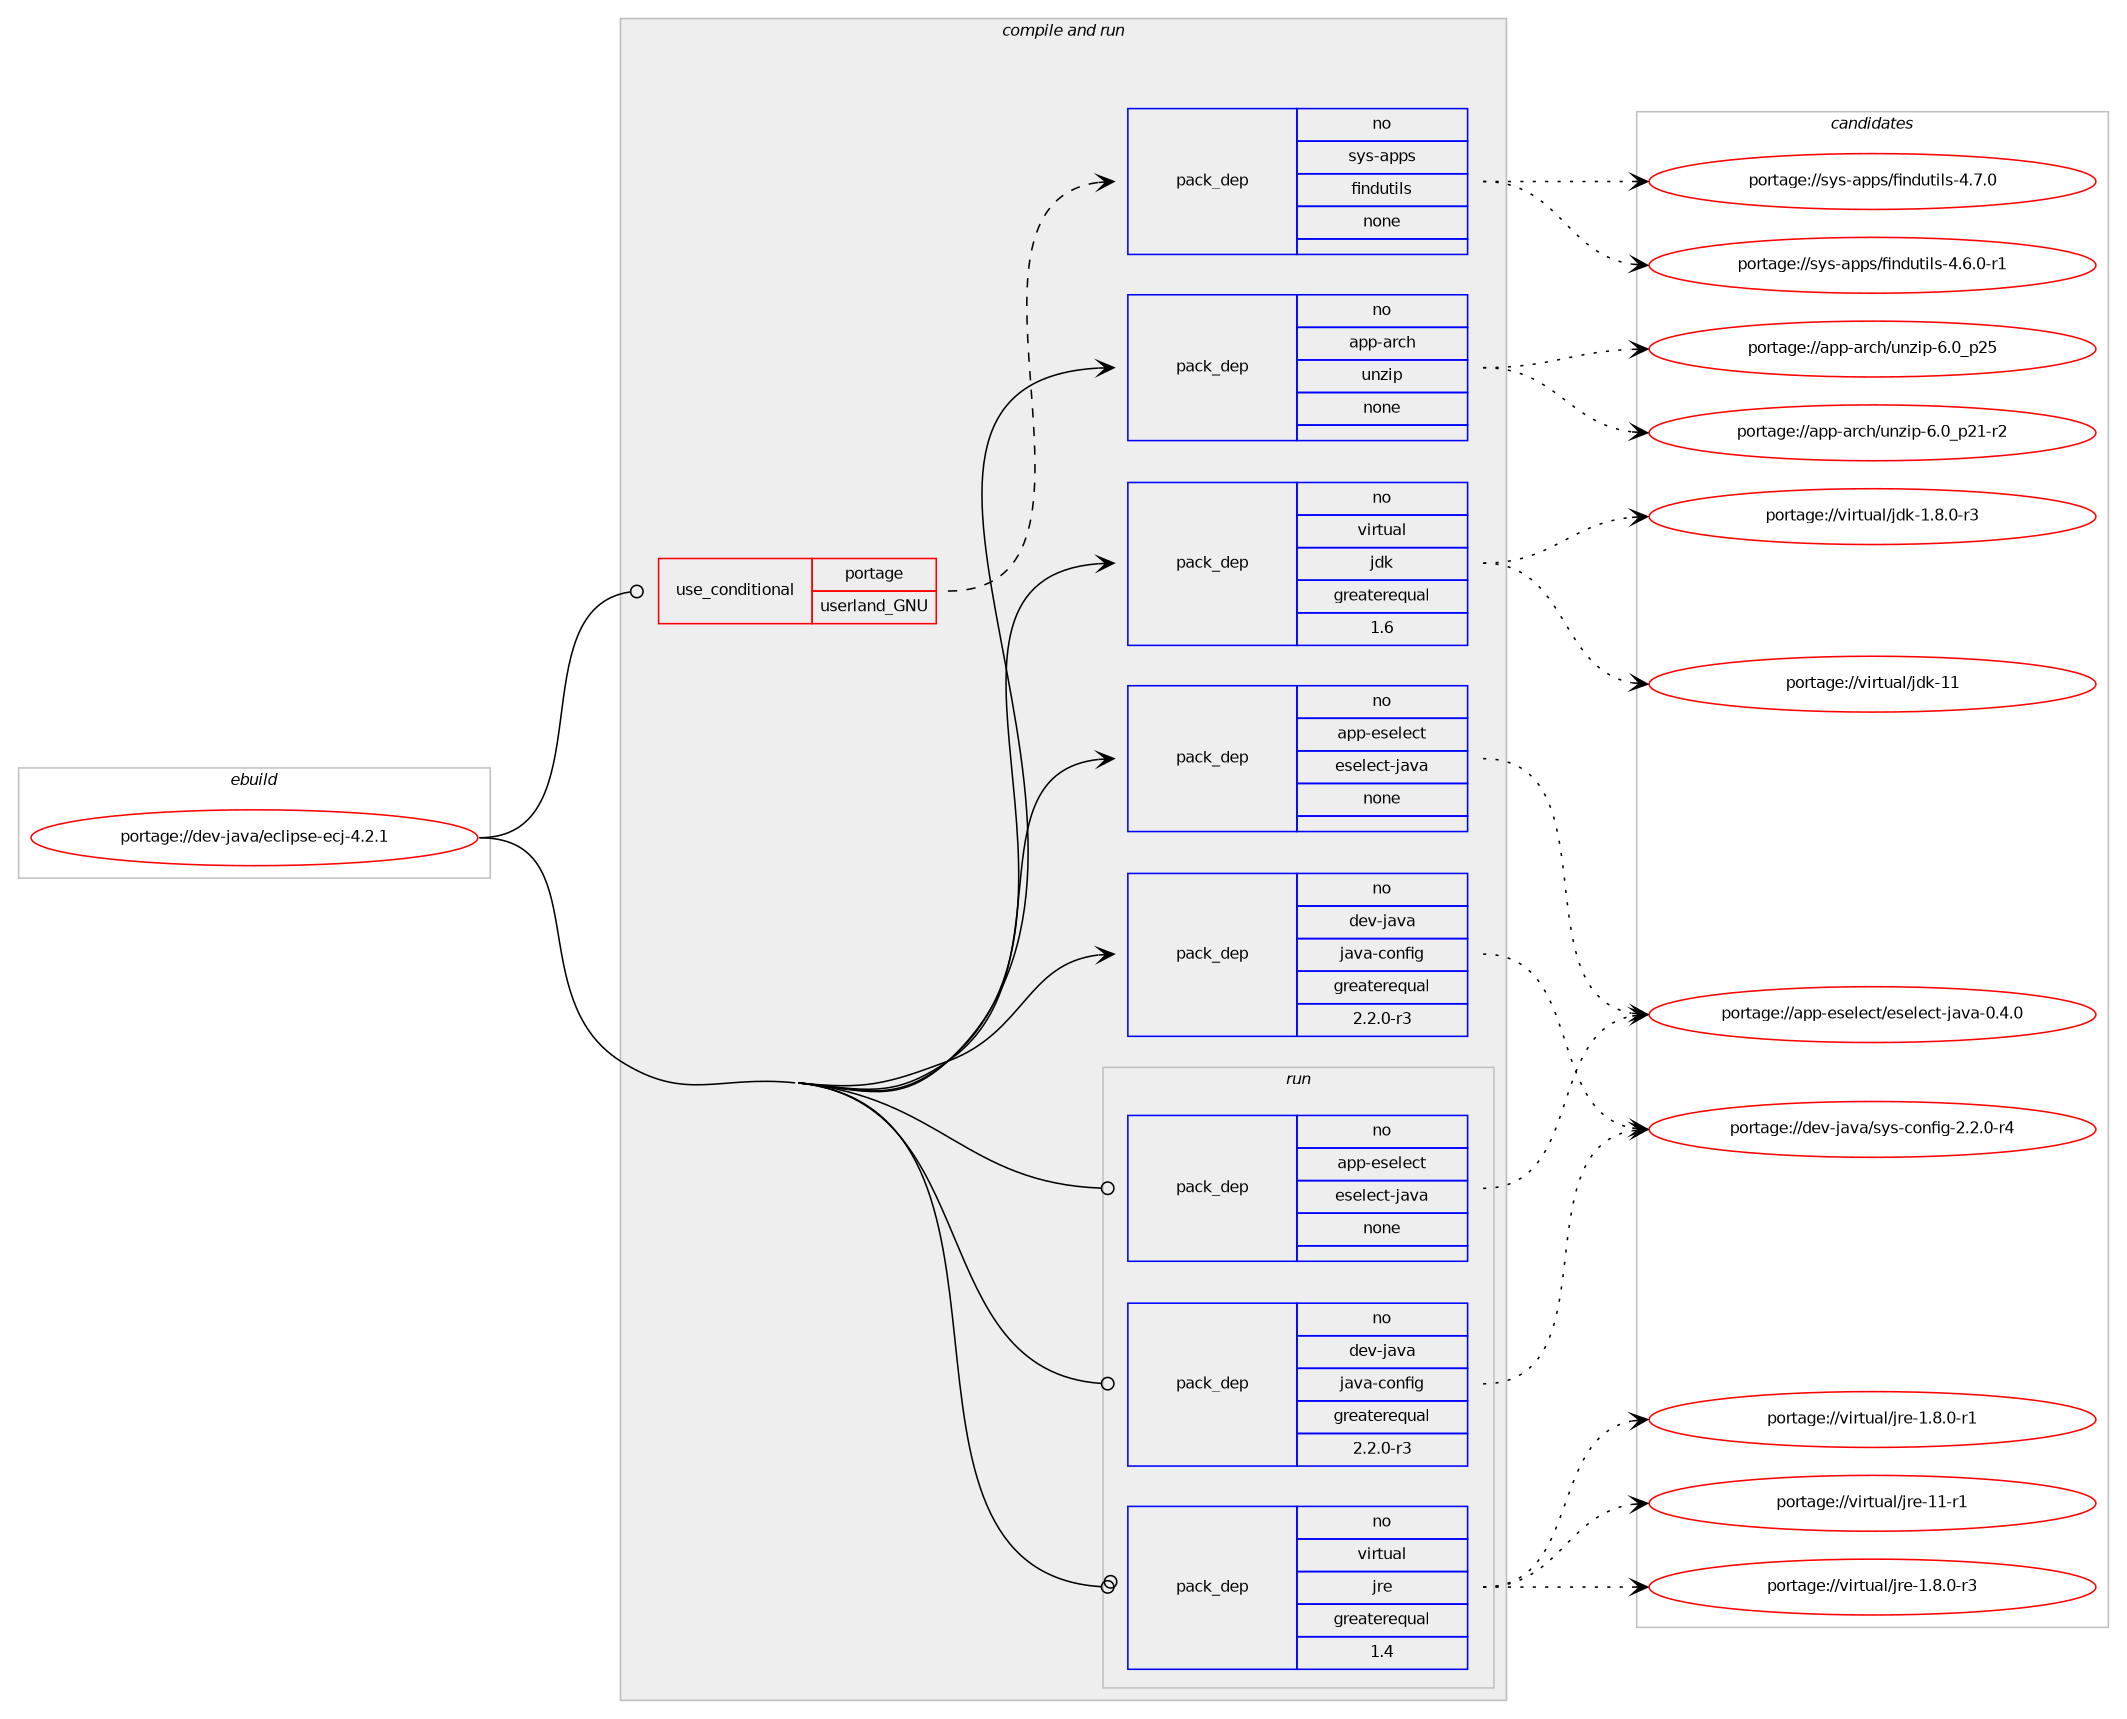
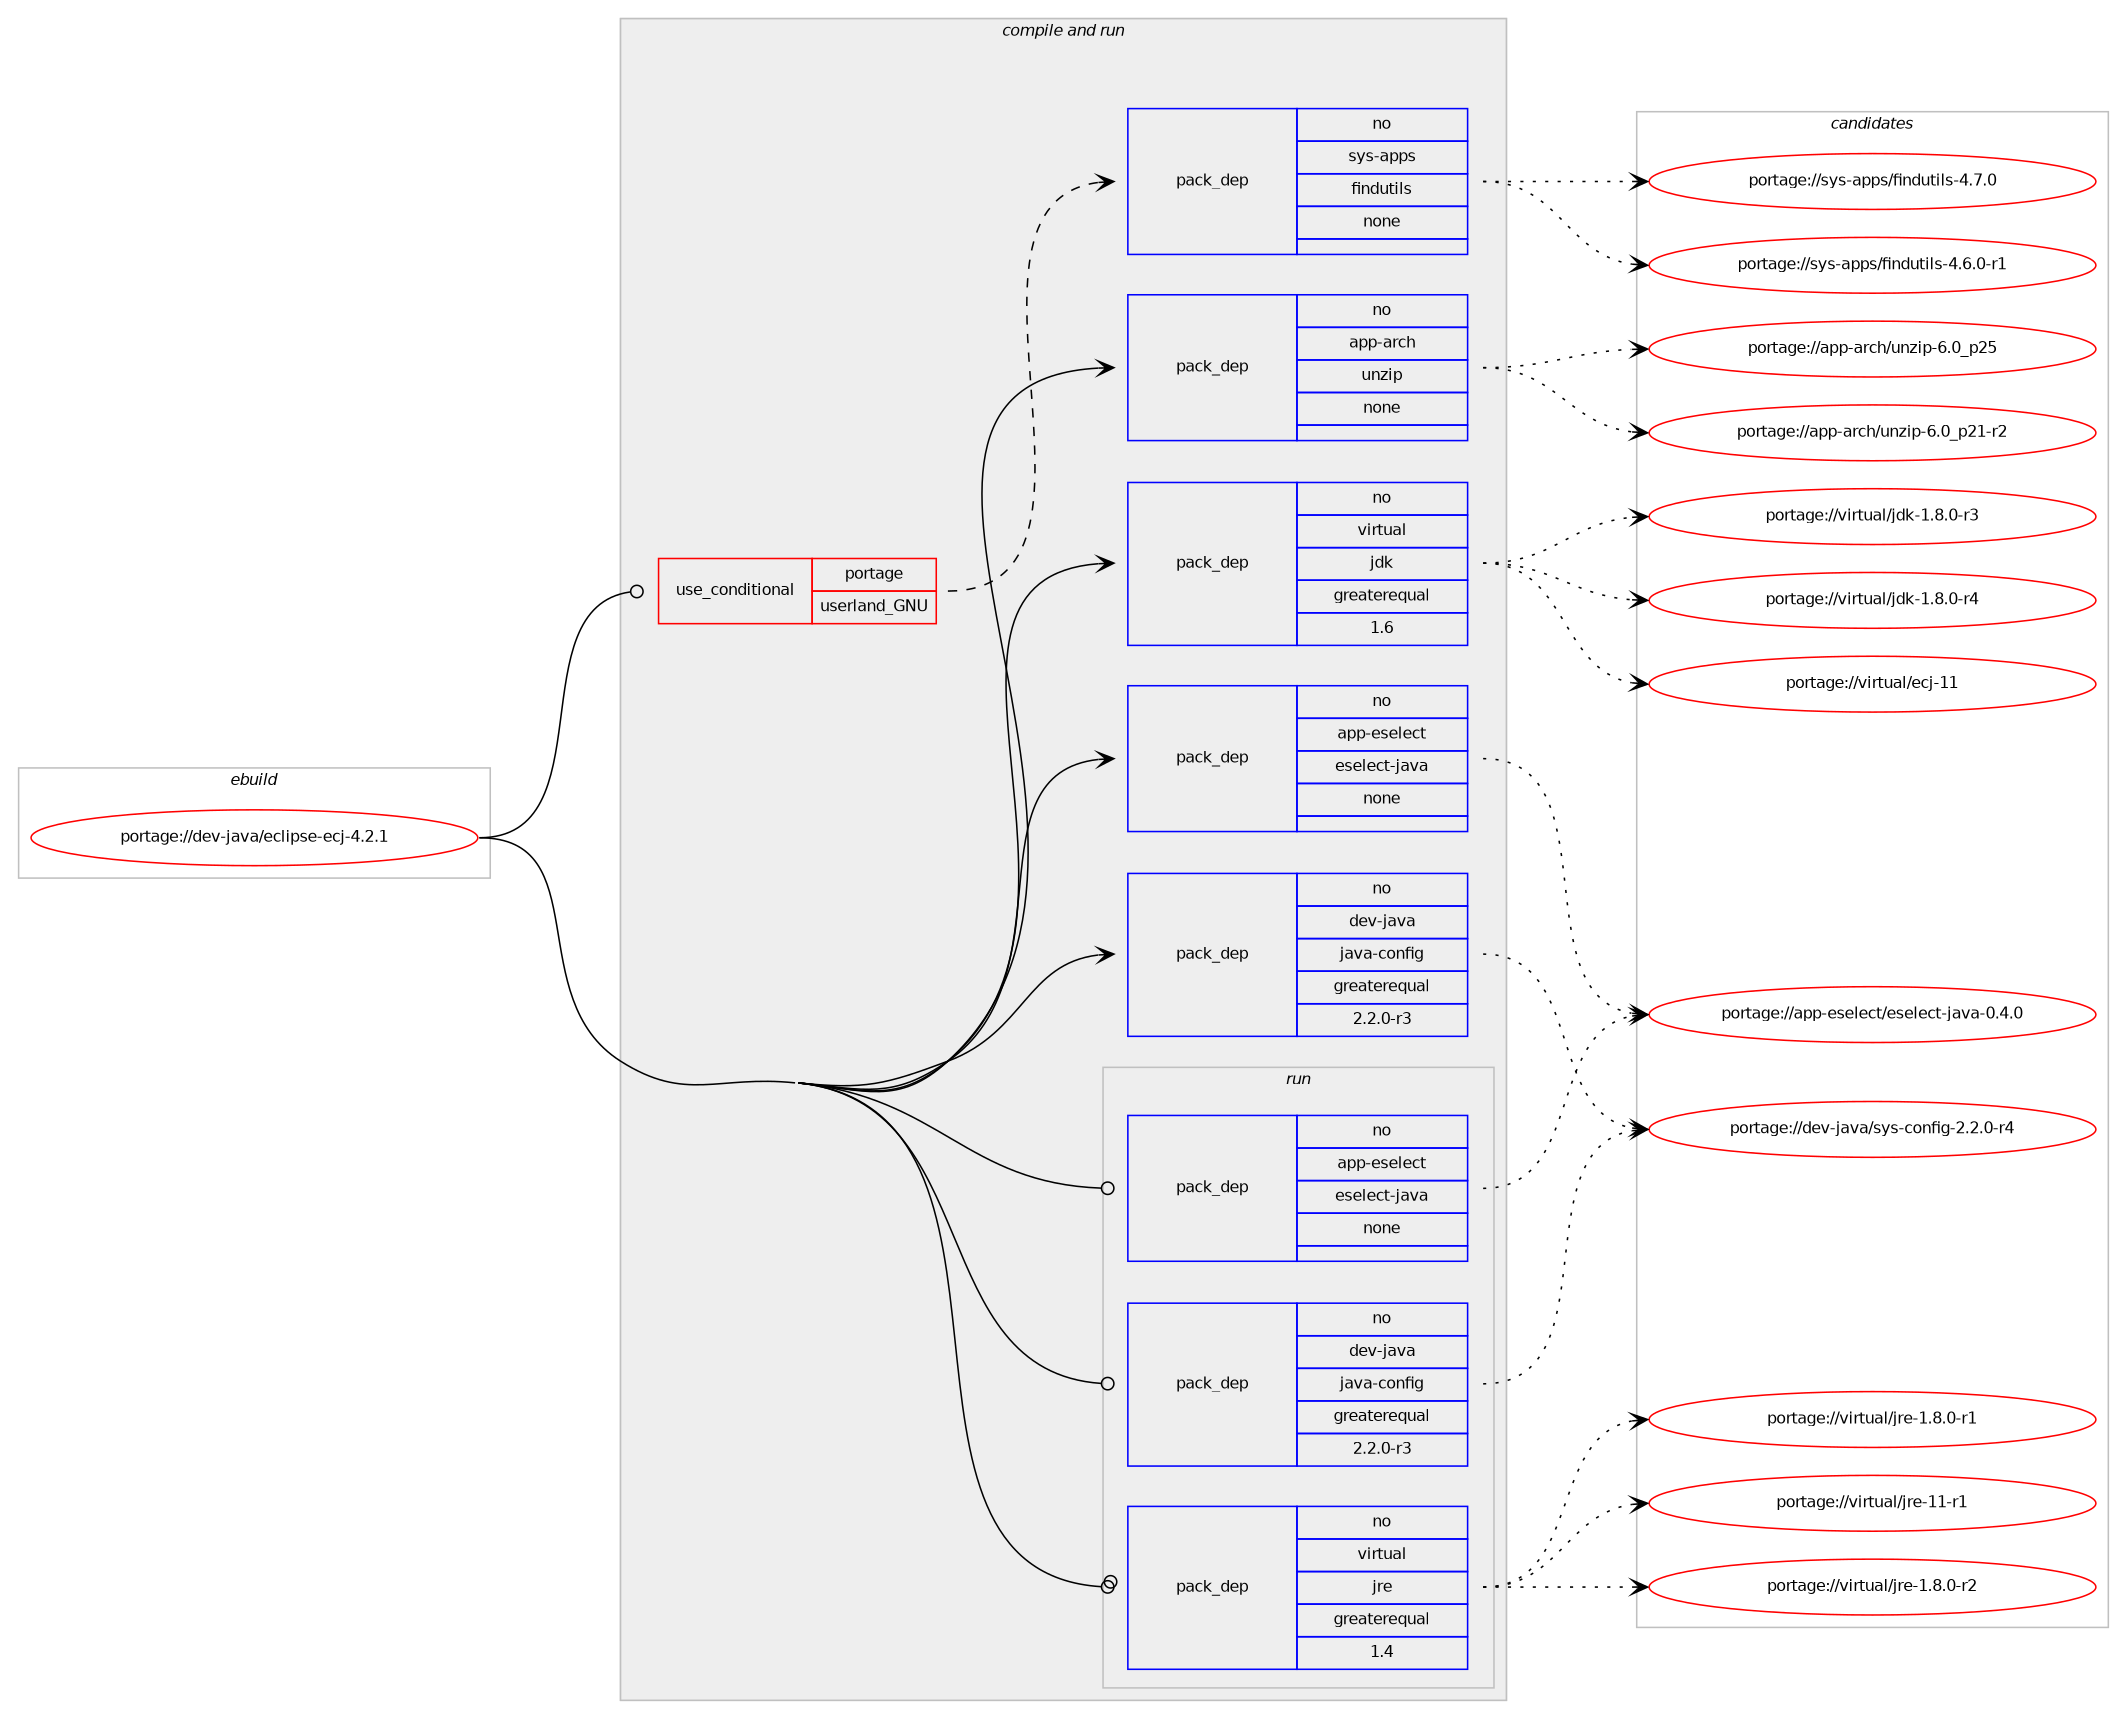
none -> (1873, 600)
(1873, 684) -> (1873, 684)
(1873, 1587) -> (1873, 1587)
